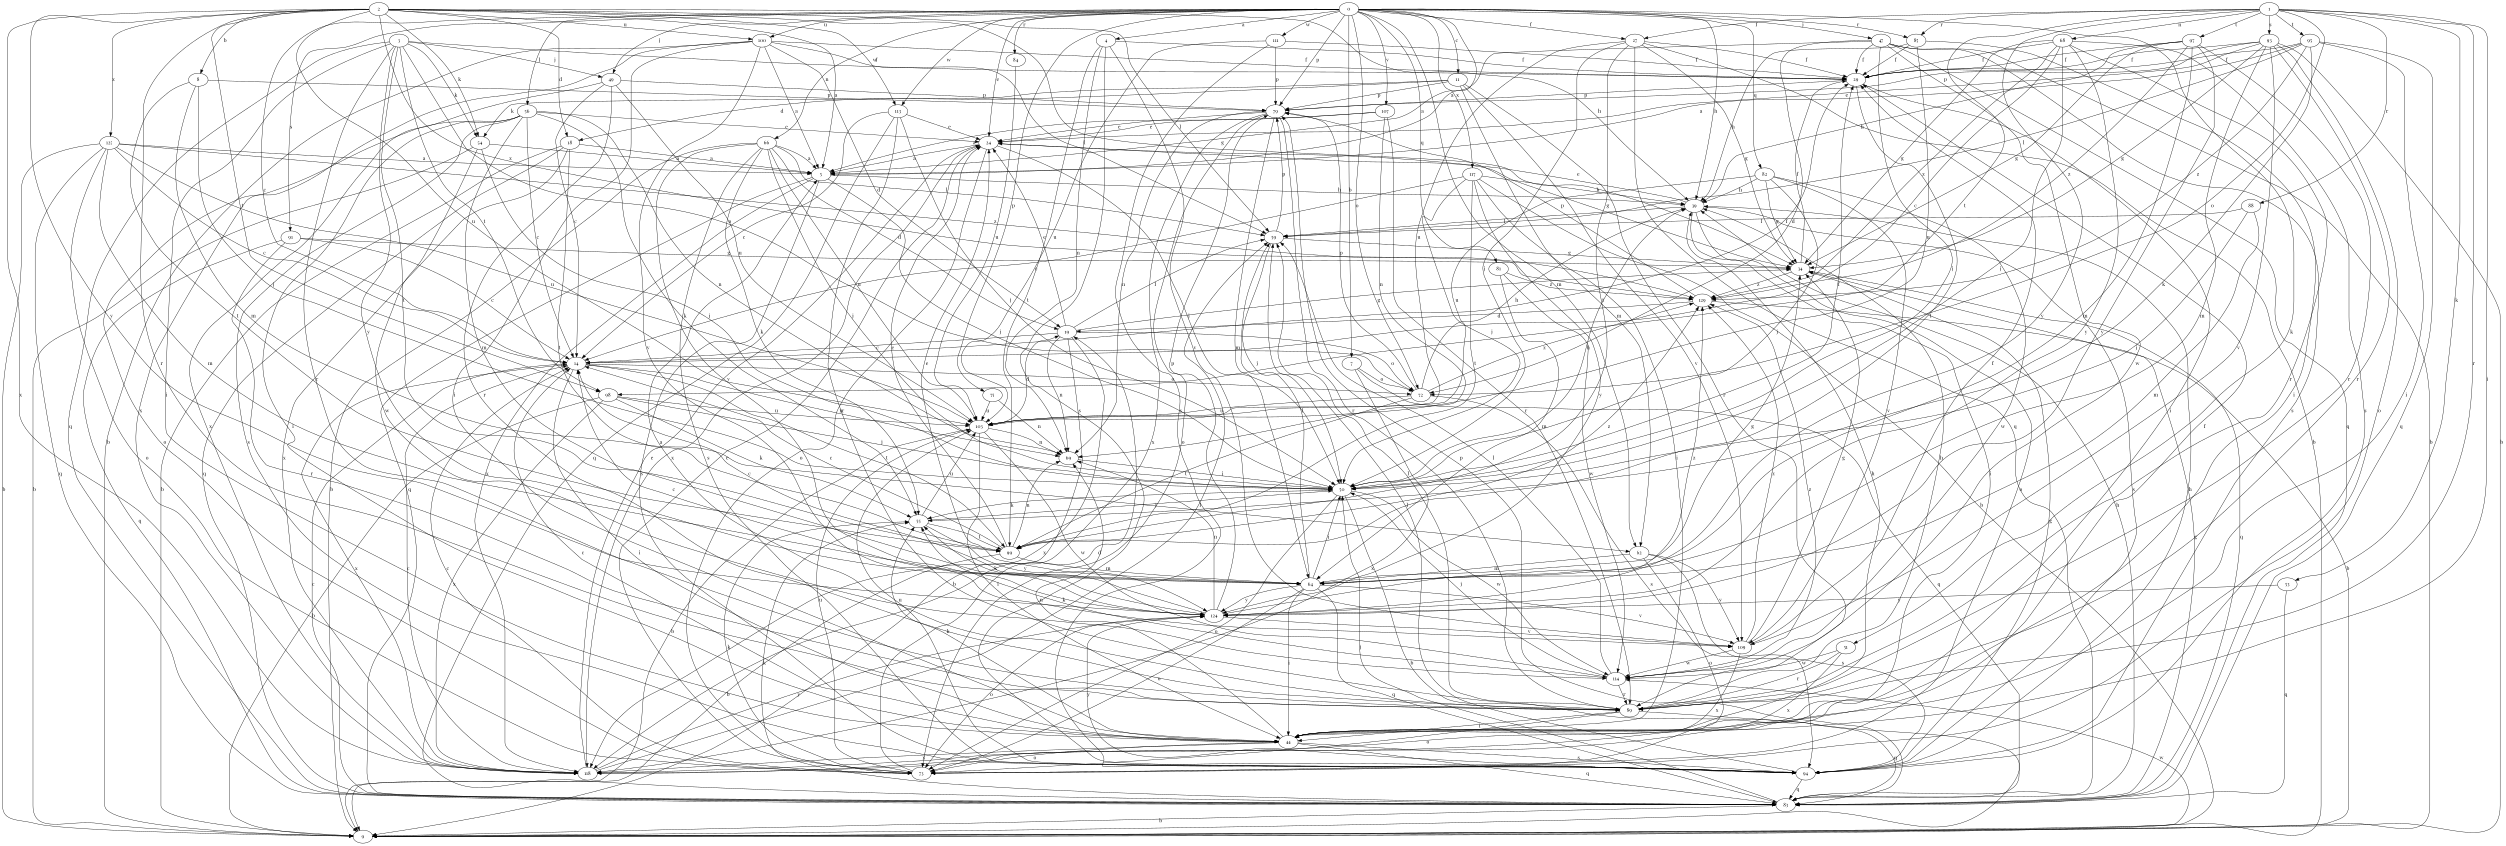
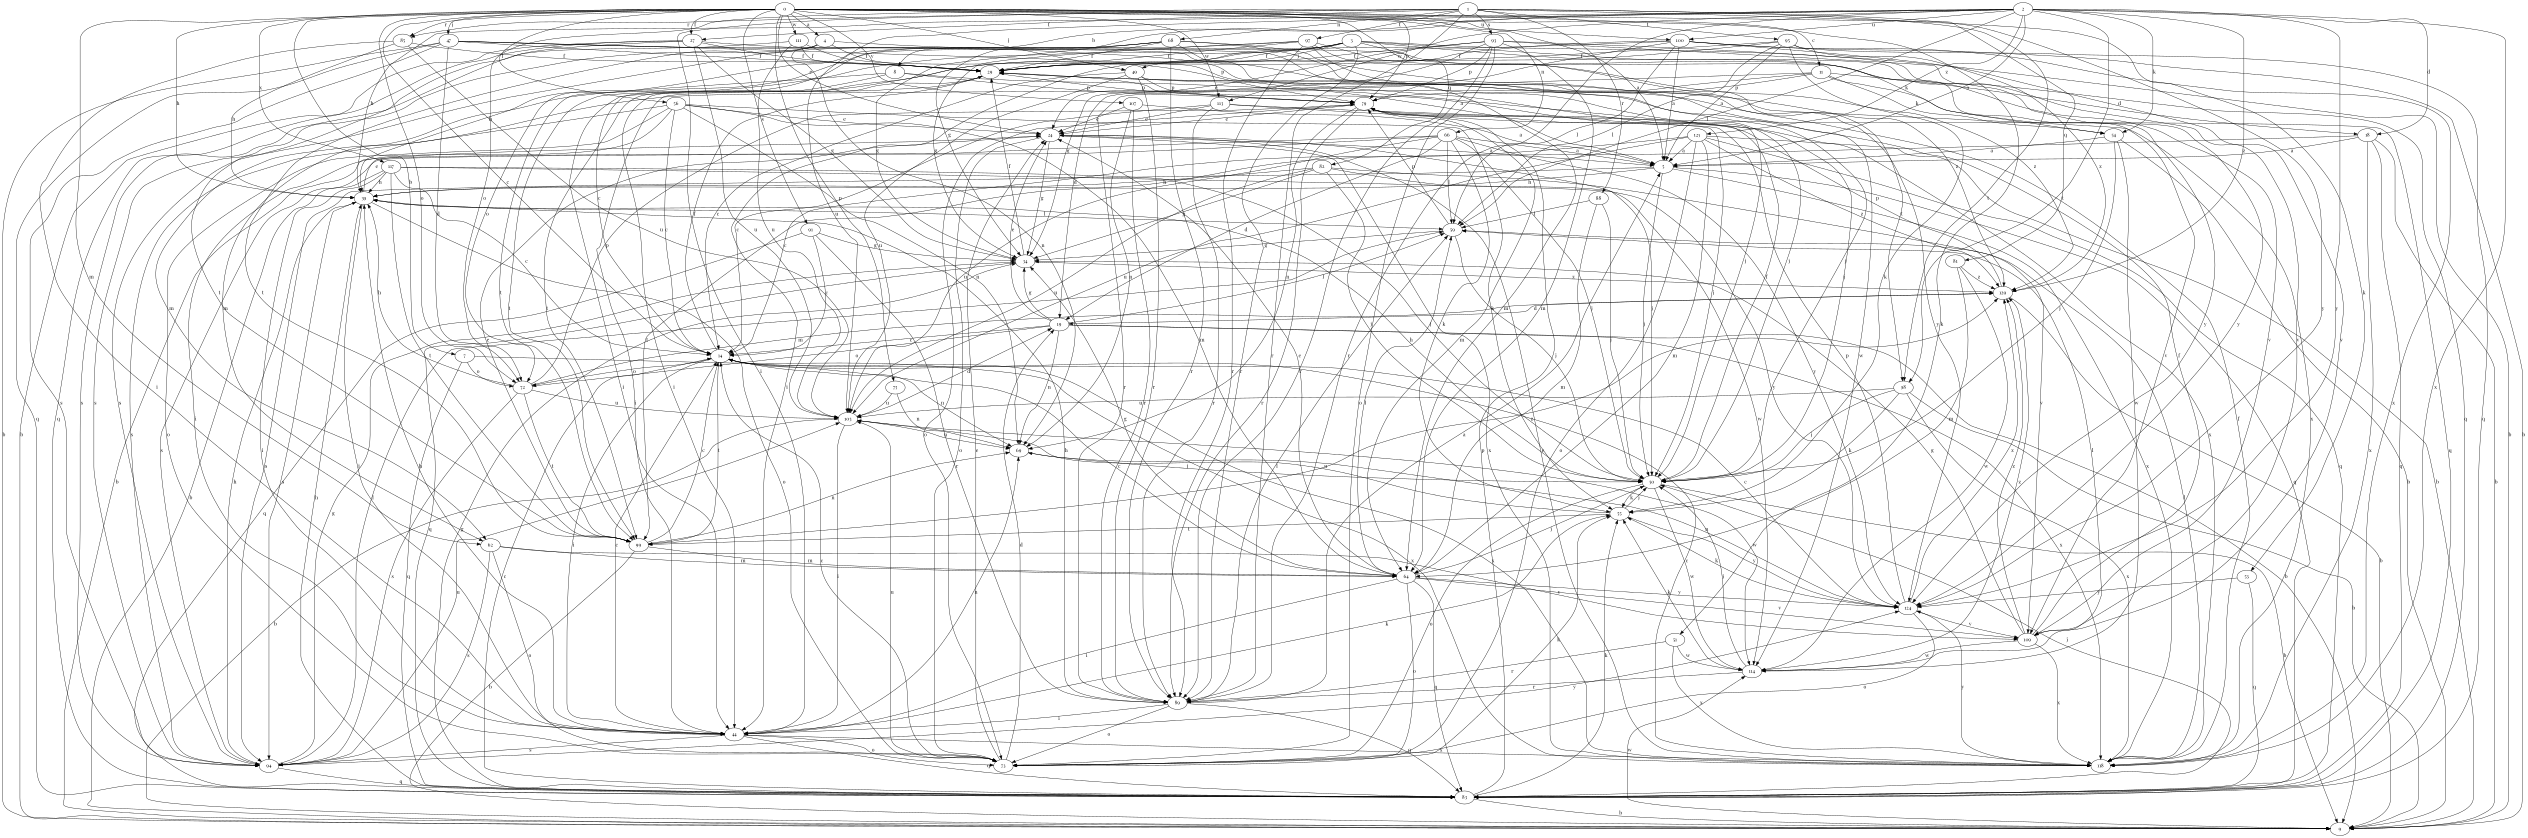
(1016, 60) -> none
(1544, 348) -> (801, 340)
